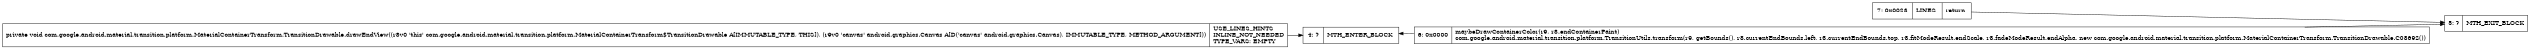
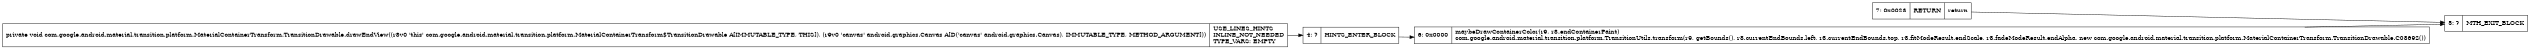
(1926, 11) -> (1927, 11)
(1409, 33) -> (1404, 37)
(1360, 35) -> (1360, 35)
